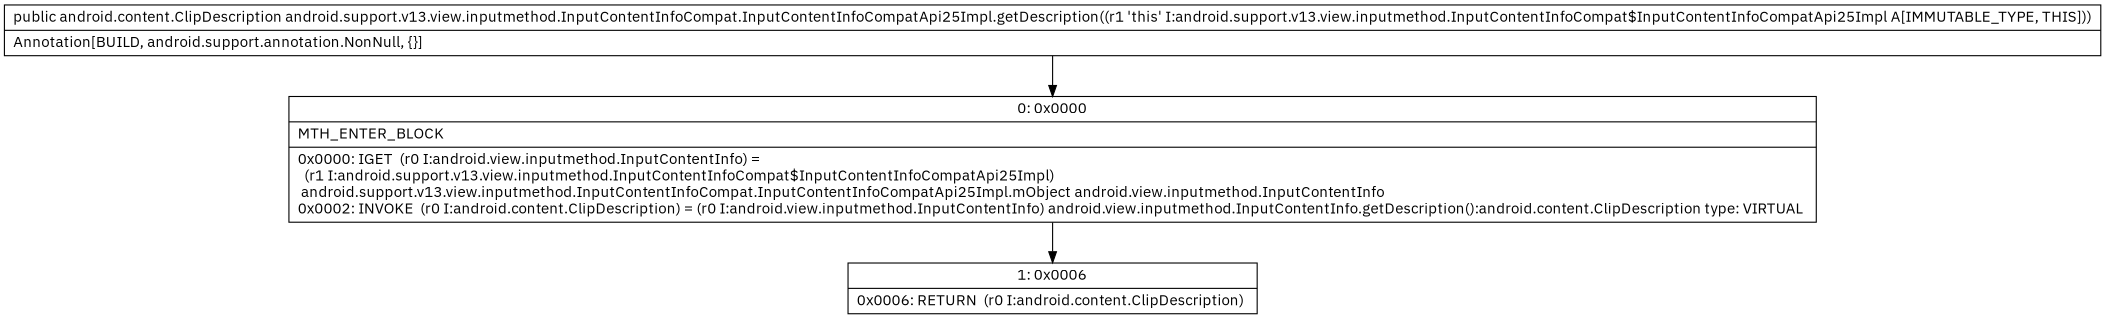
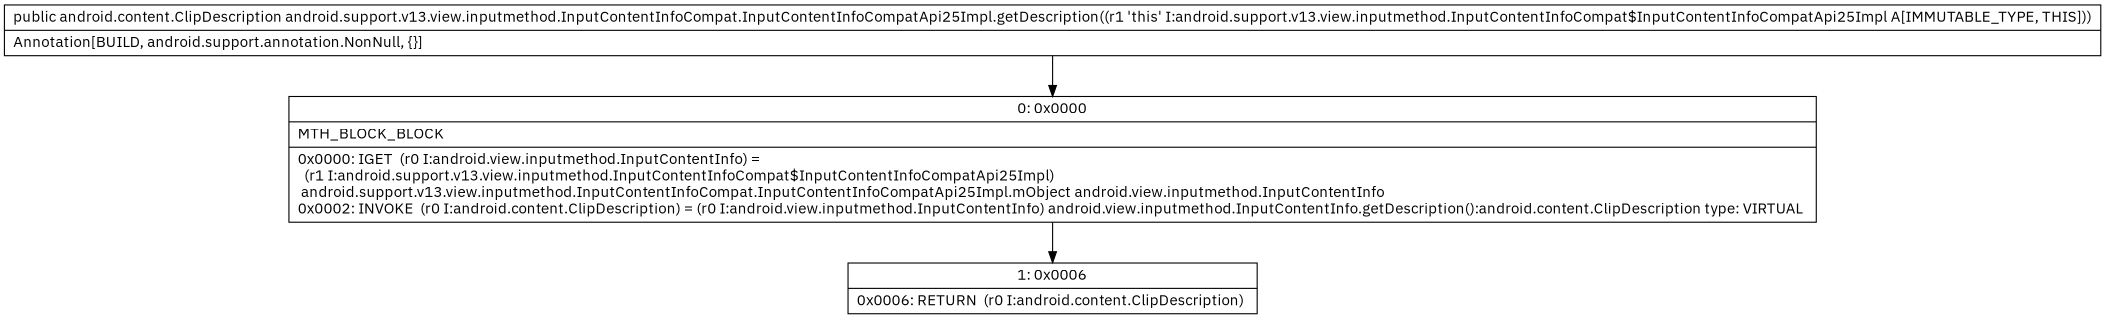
(371, 134) -> (371, 134)
